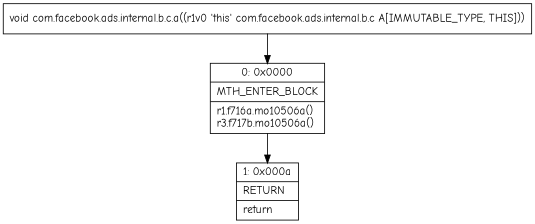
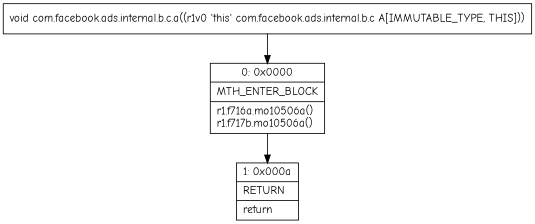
(265, 123) -> (265, 123)
